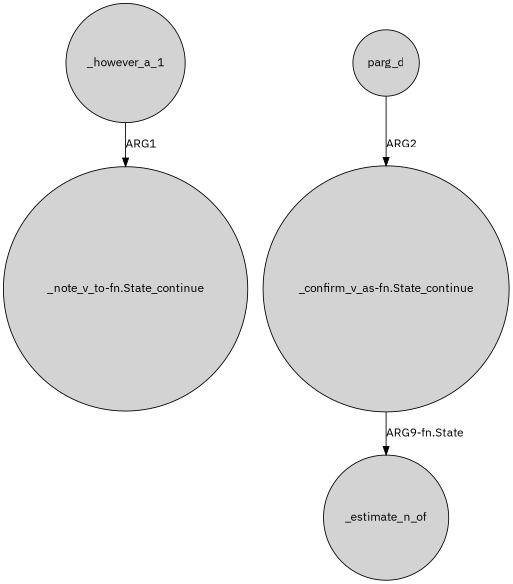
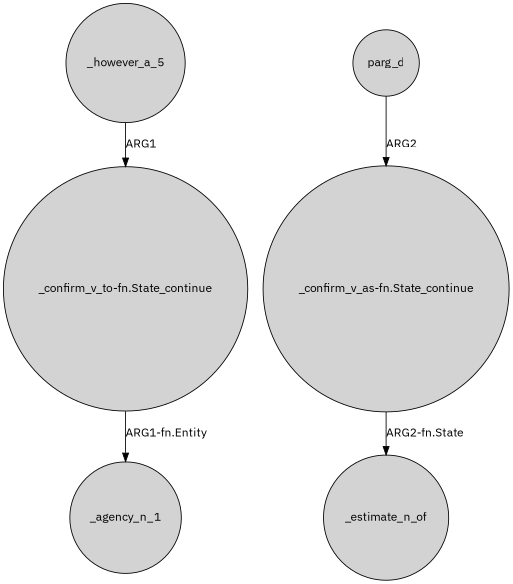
(126, 63) -> (126, 63)
(126, 289) -> (126, 289)
(425, 433) -> (425, 433)
none -> (126, 518)
